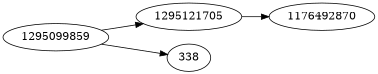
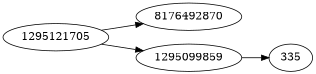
(322, 17) -> (189, 17)
(119, 28) -> (119, 47)
(189, 58) -> (291, 58)
